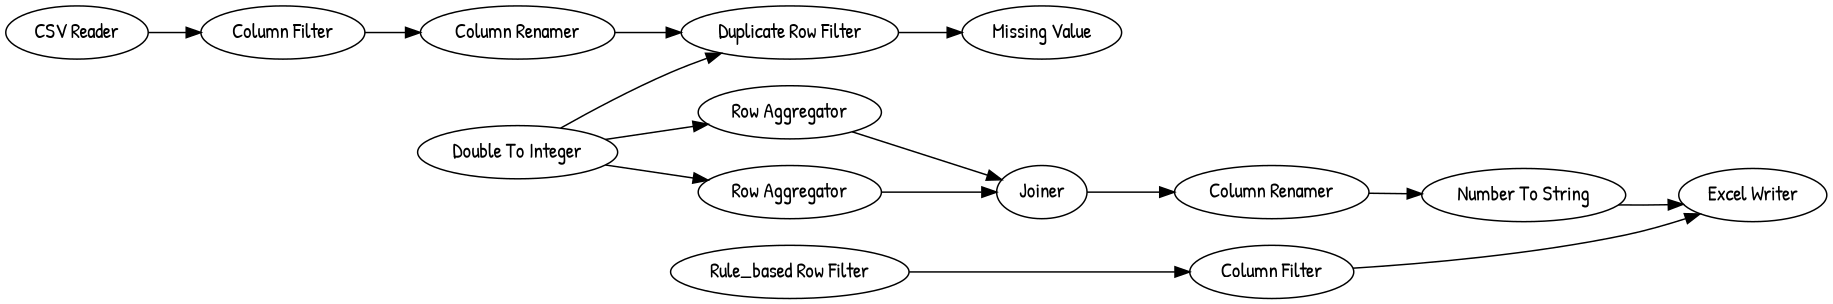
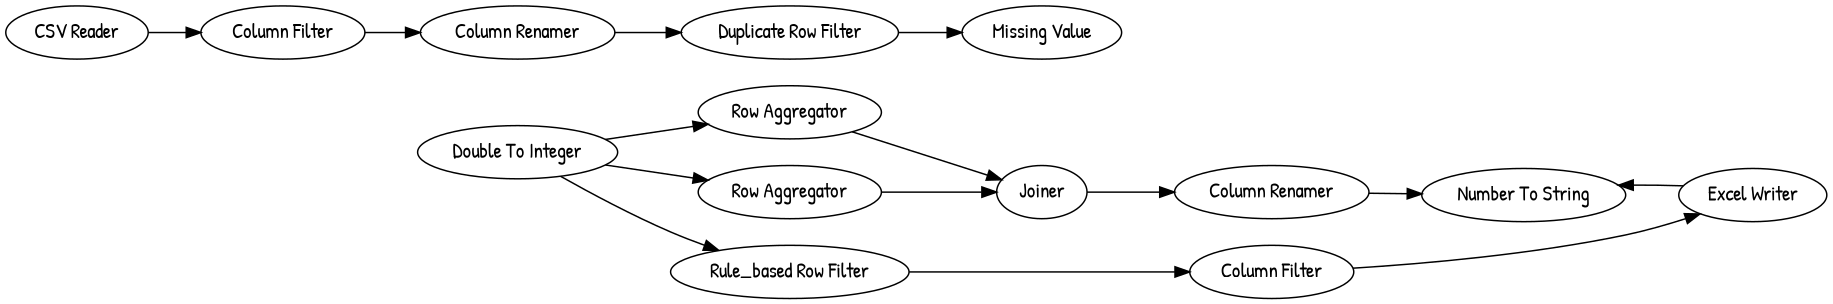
(632, 90) -> (631, 214)
(1643, 205) -> (1658, 185)
